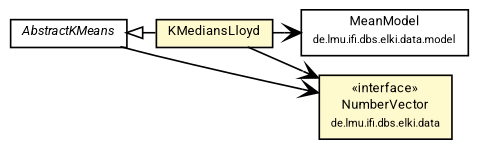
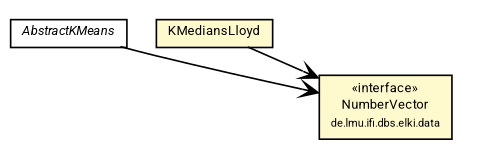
(149, 33) -> none
(385, 33) -> none
